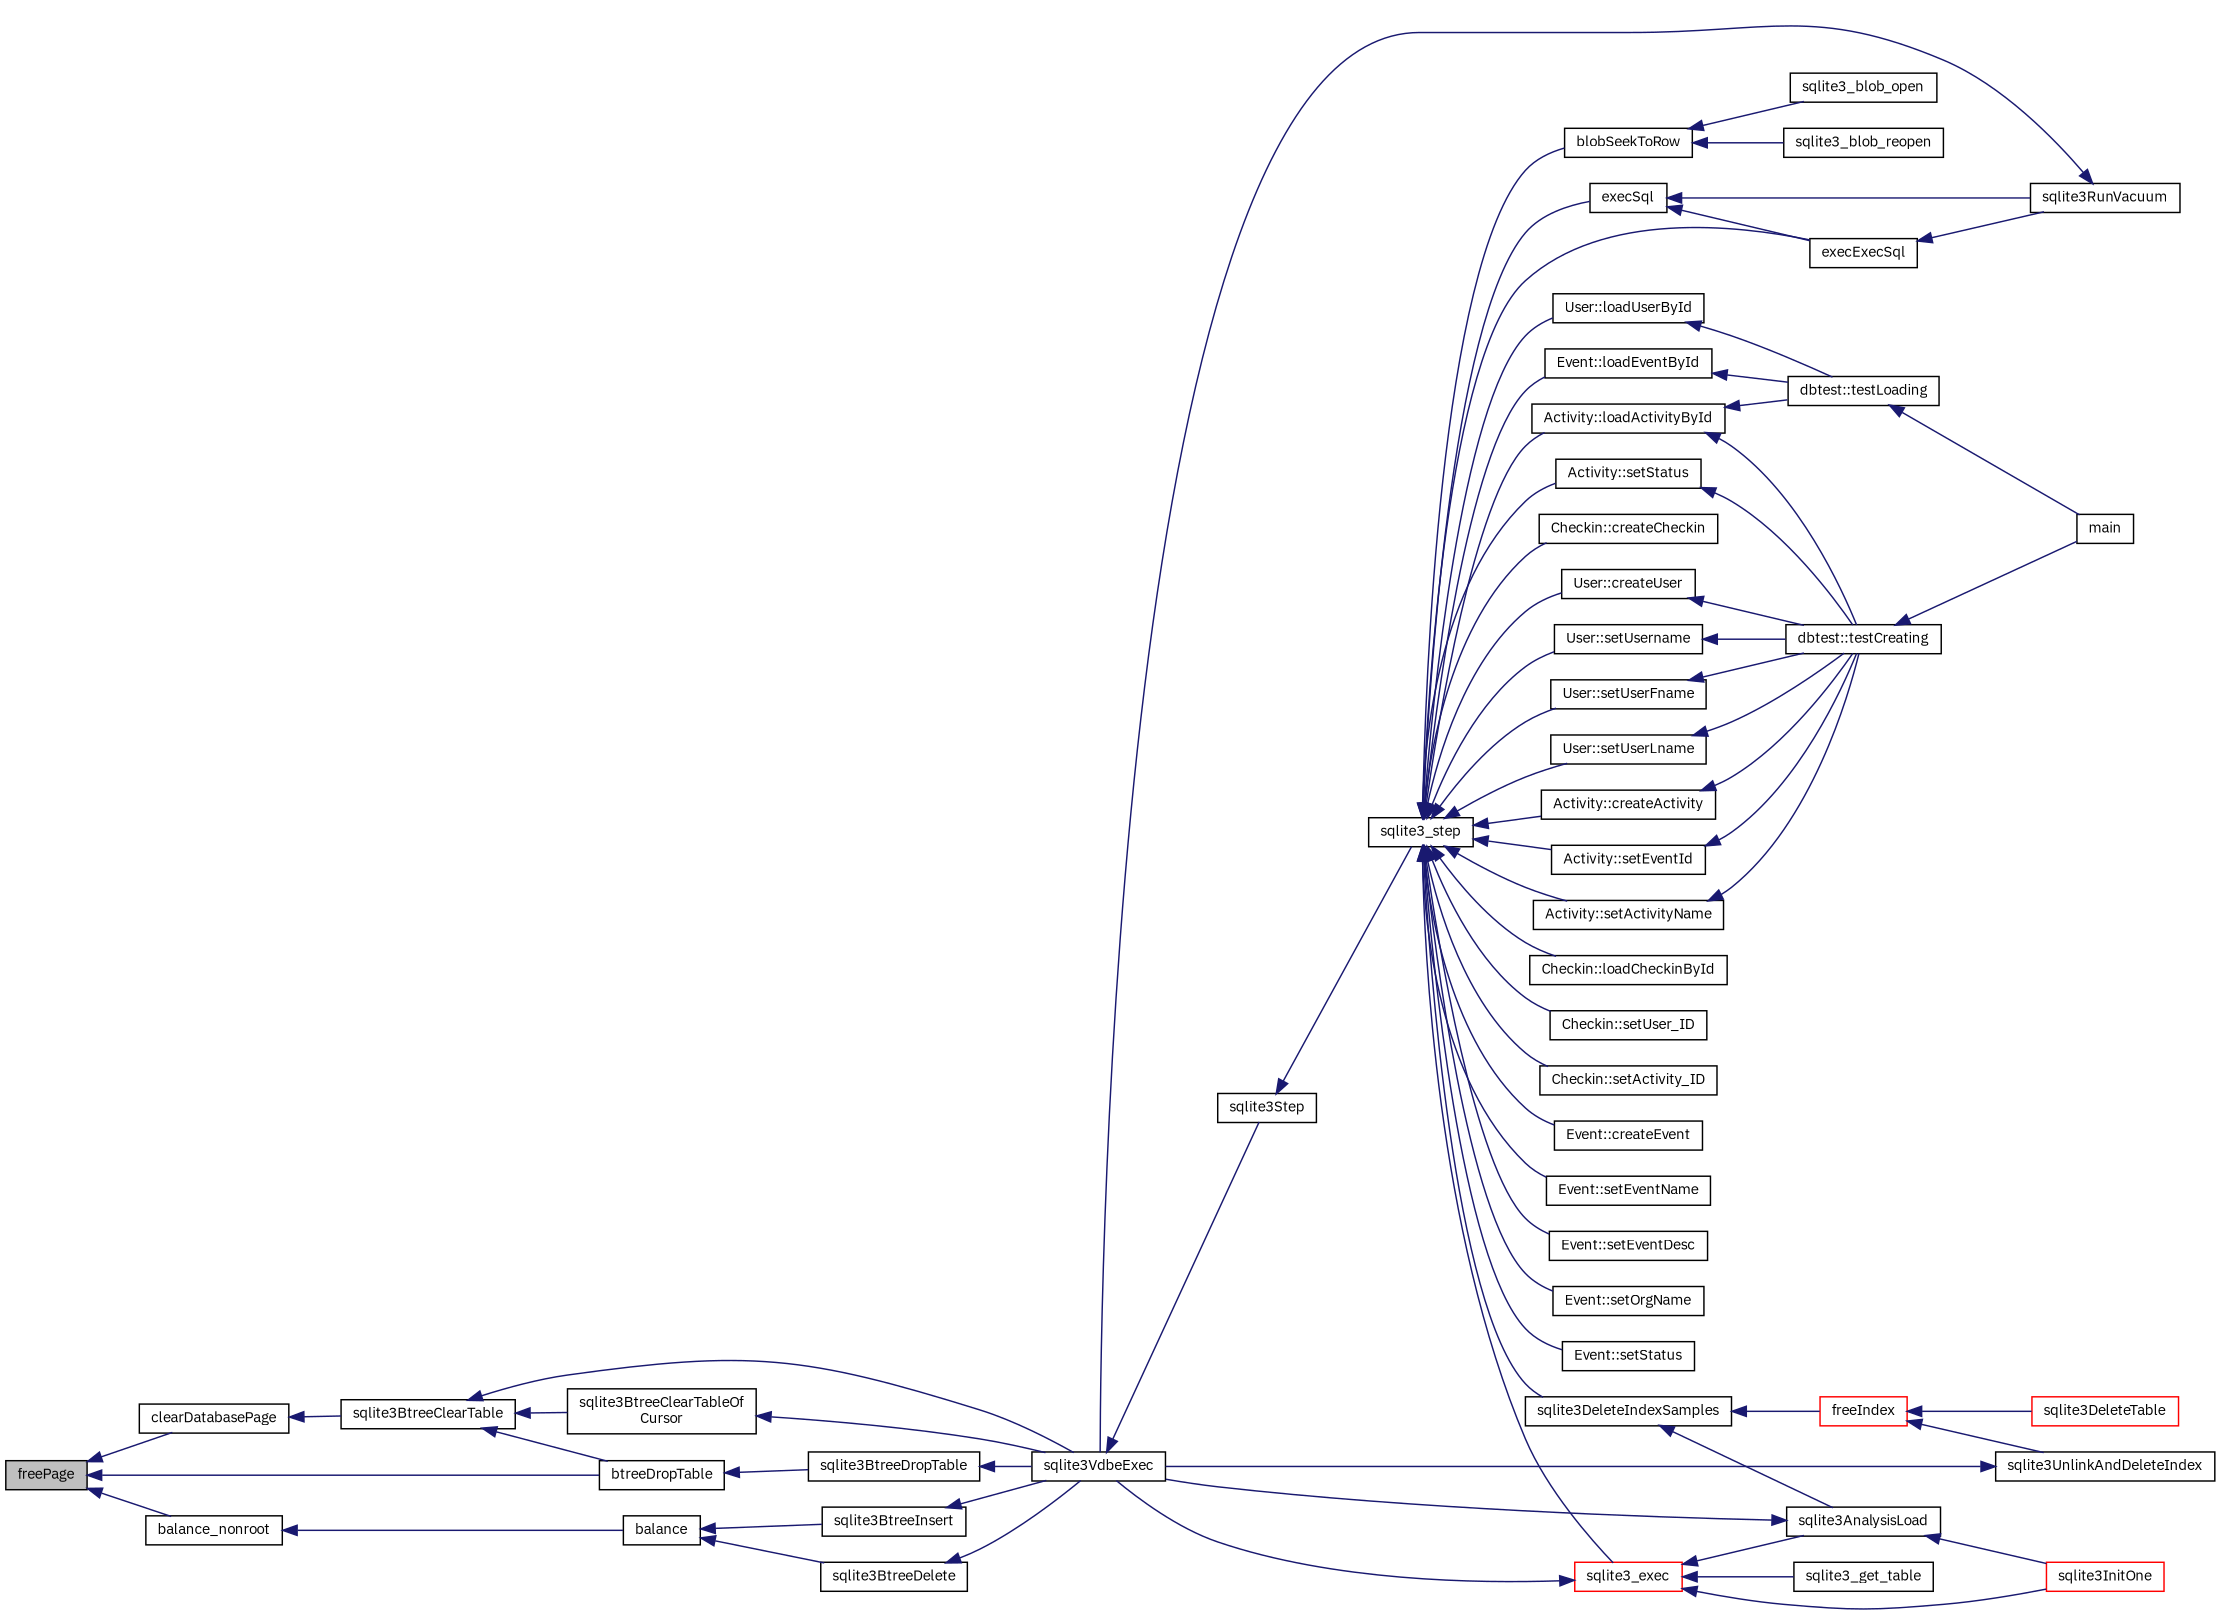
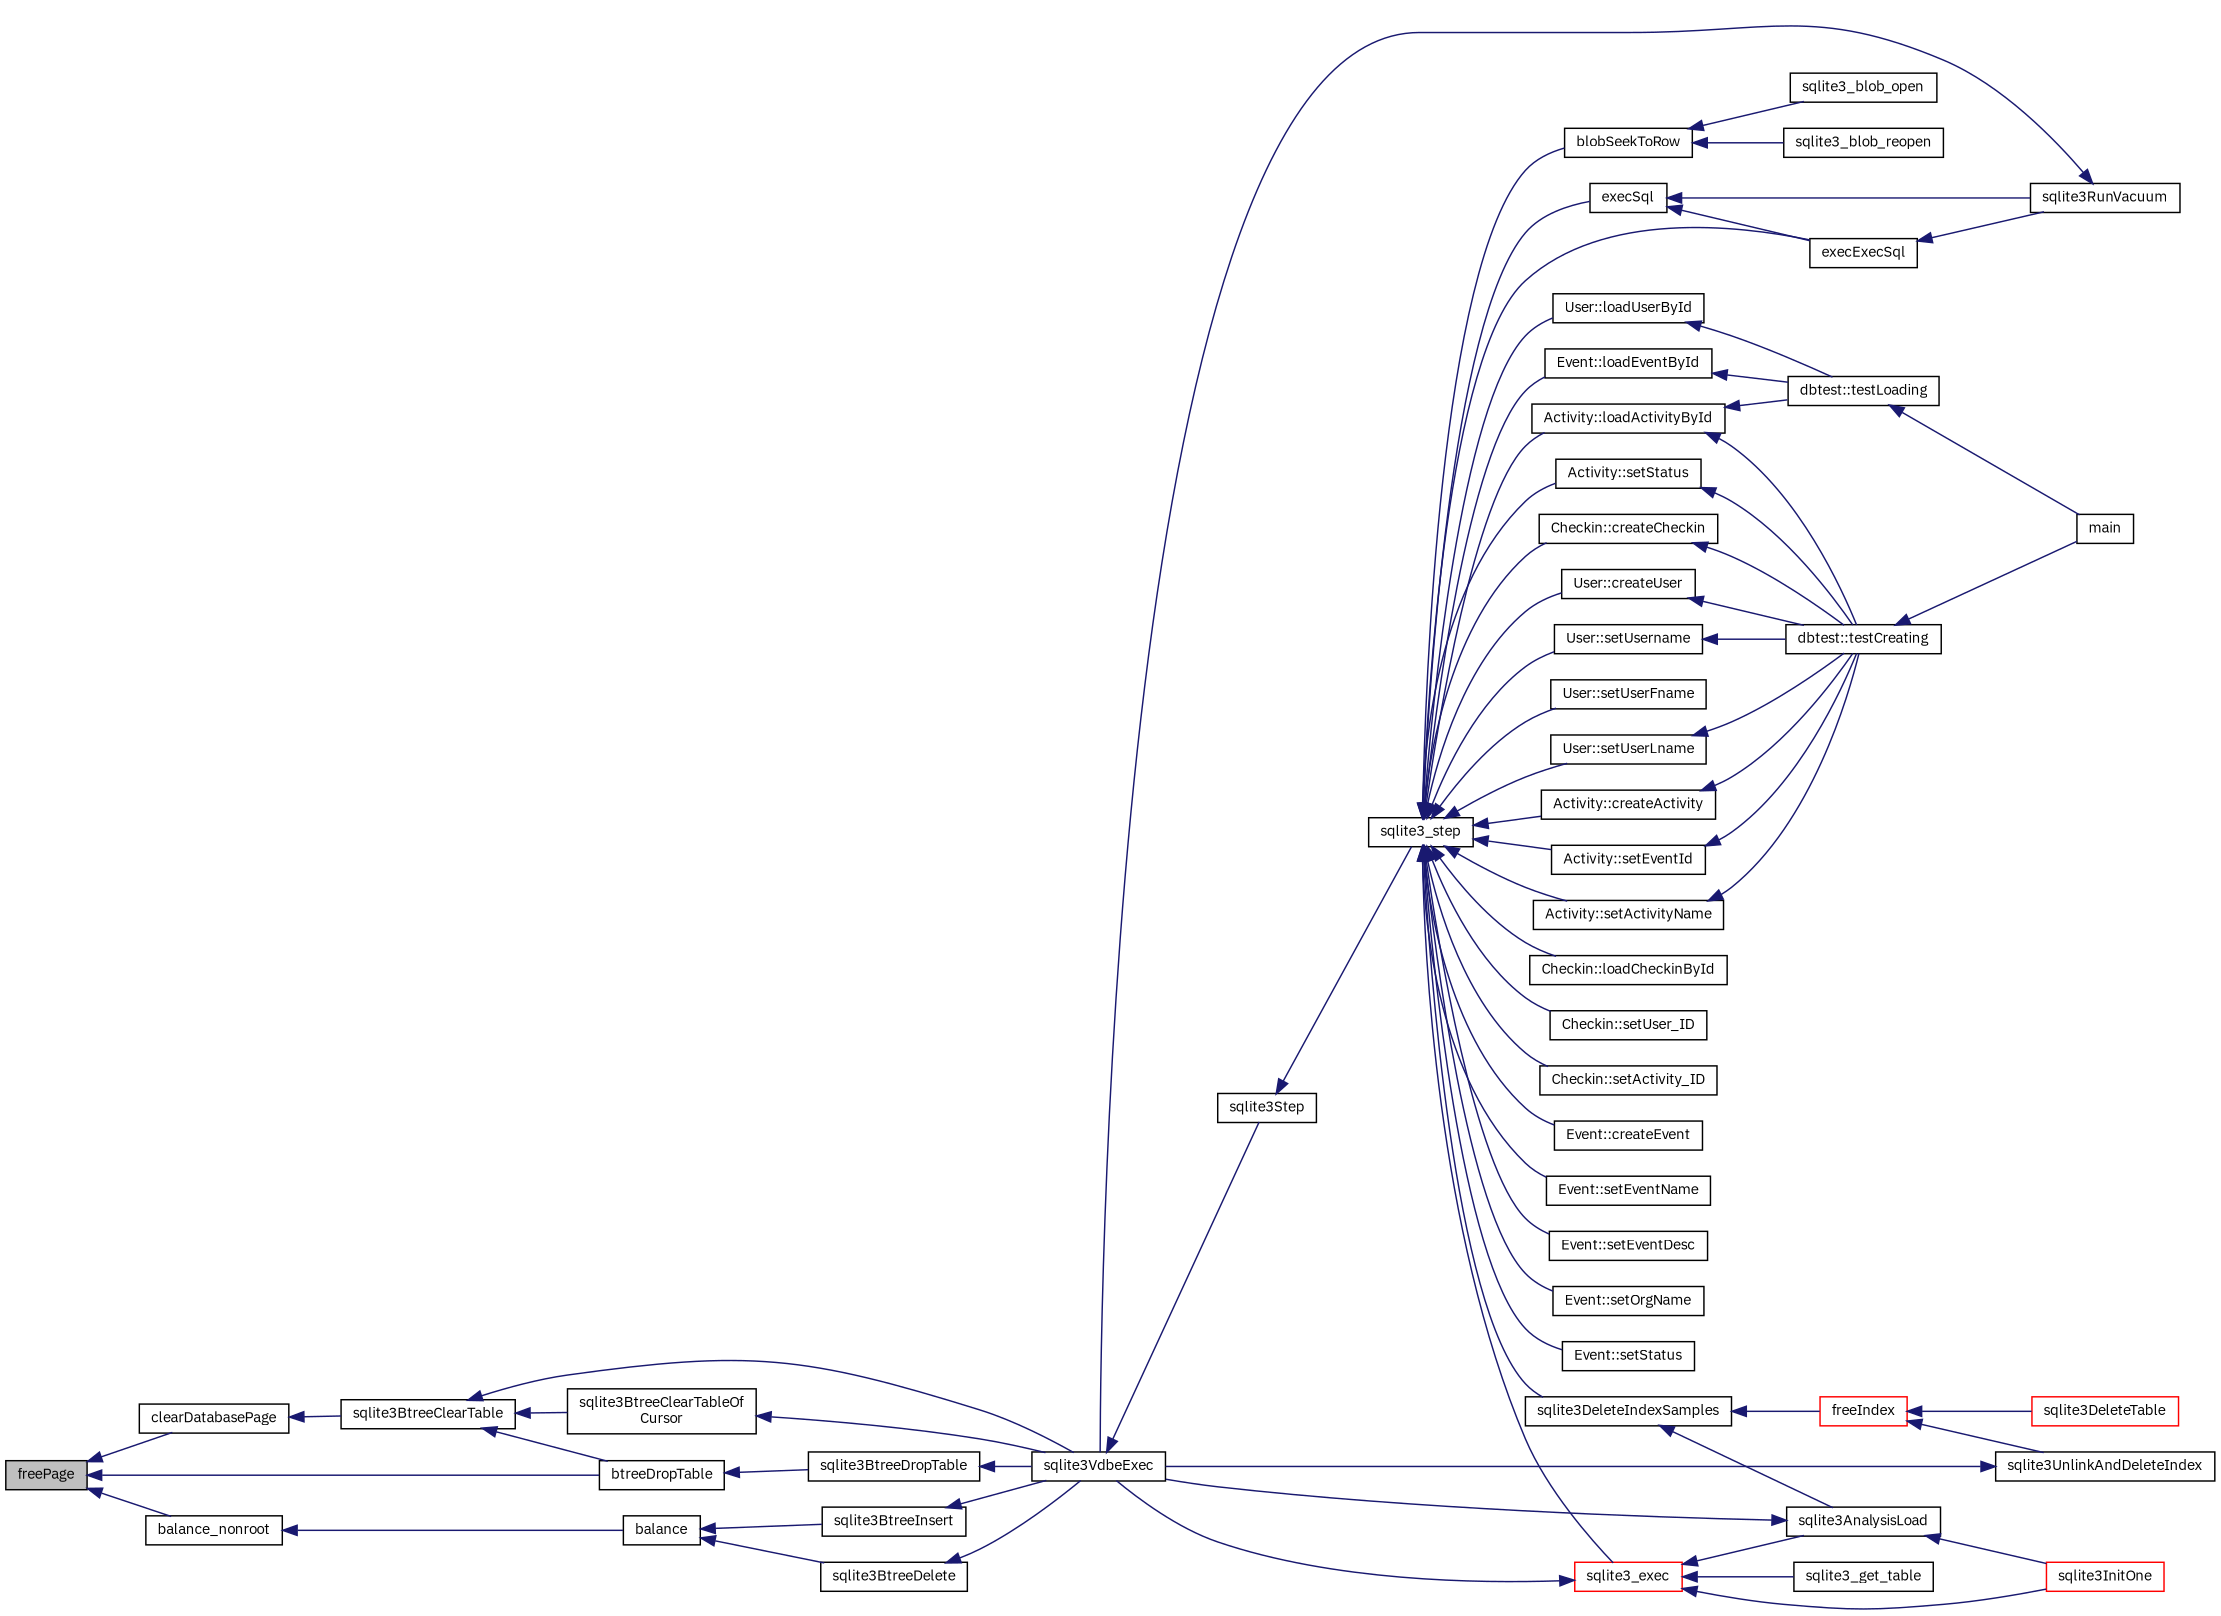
(1753, 665) -> (1778, 581)
